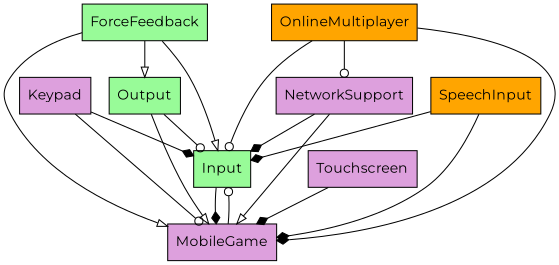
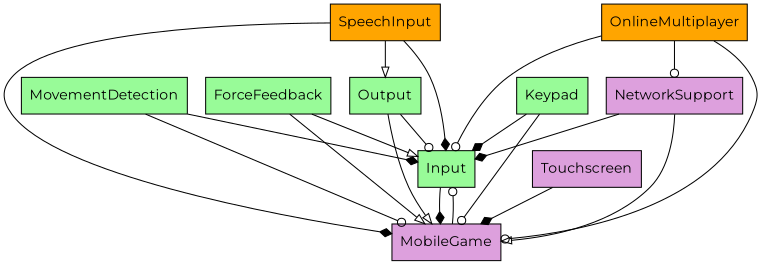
(145, 54) -> (385, 54)
(55, 96) -> (552, 96)
none -> (104, 96)
(514, 161) -> (688, 185)
